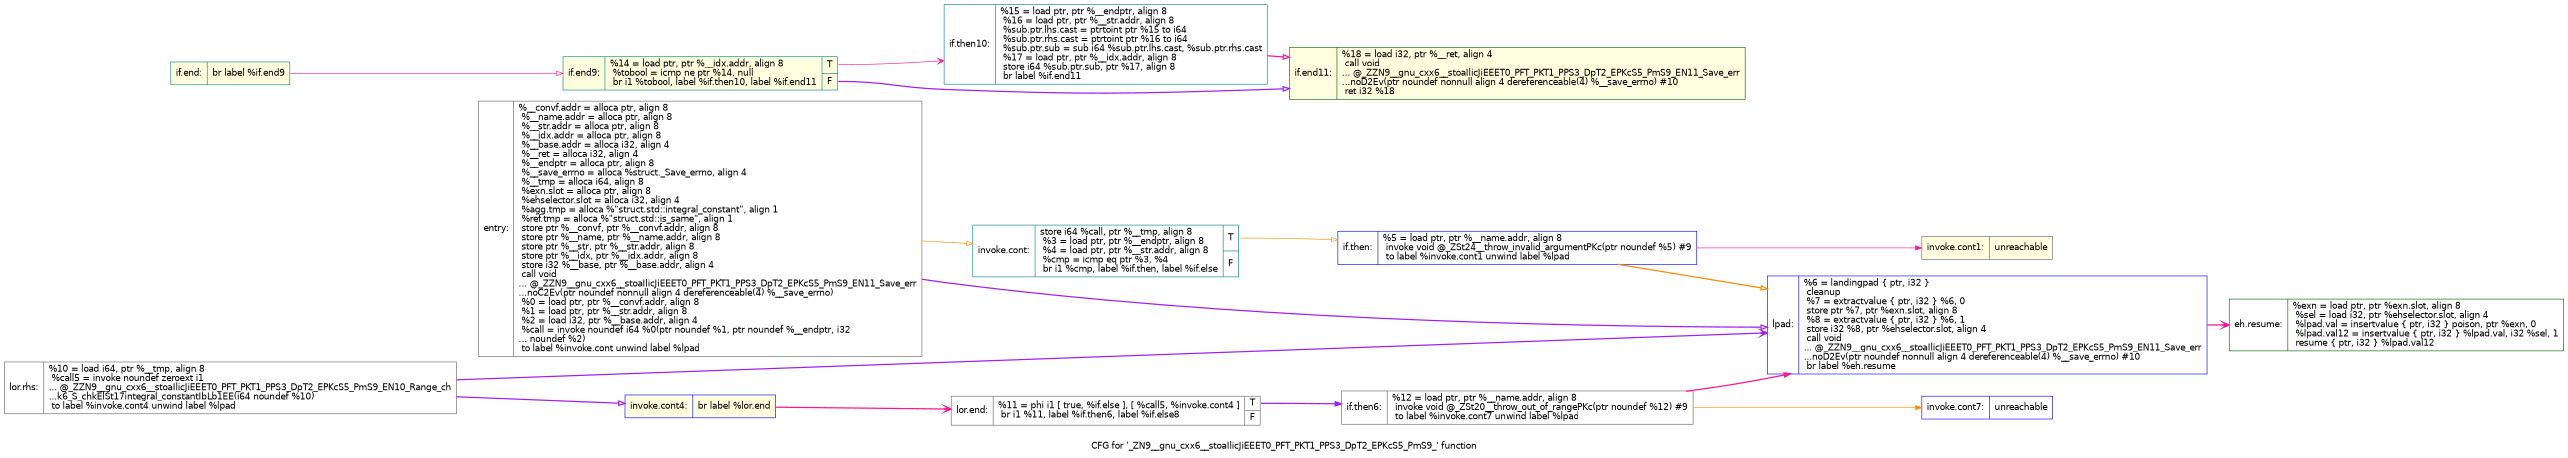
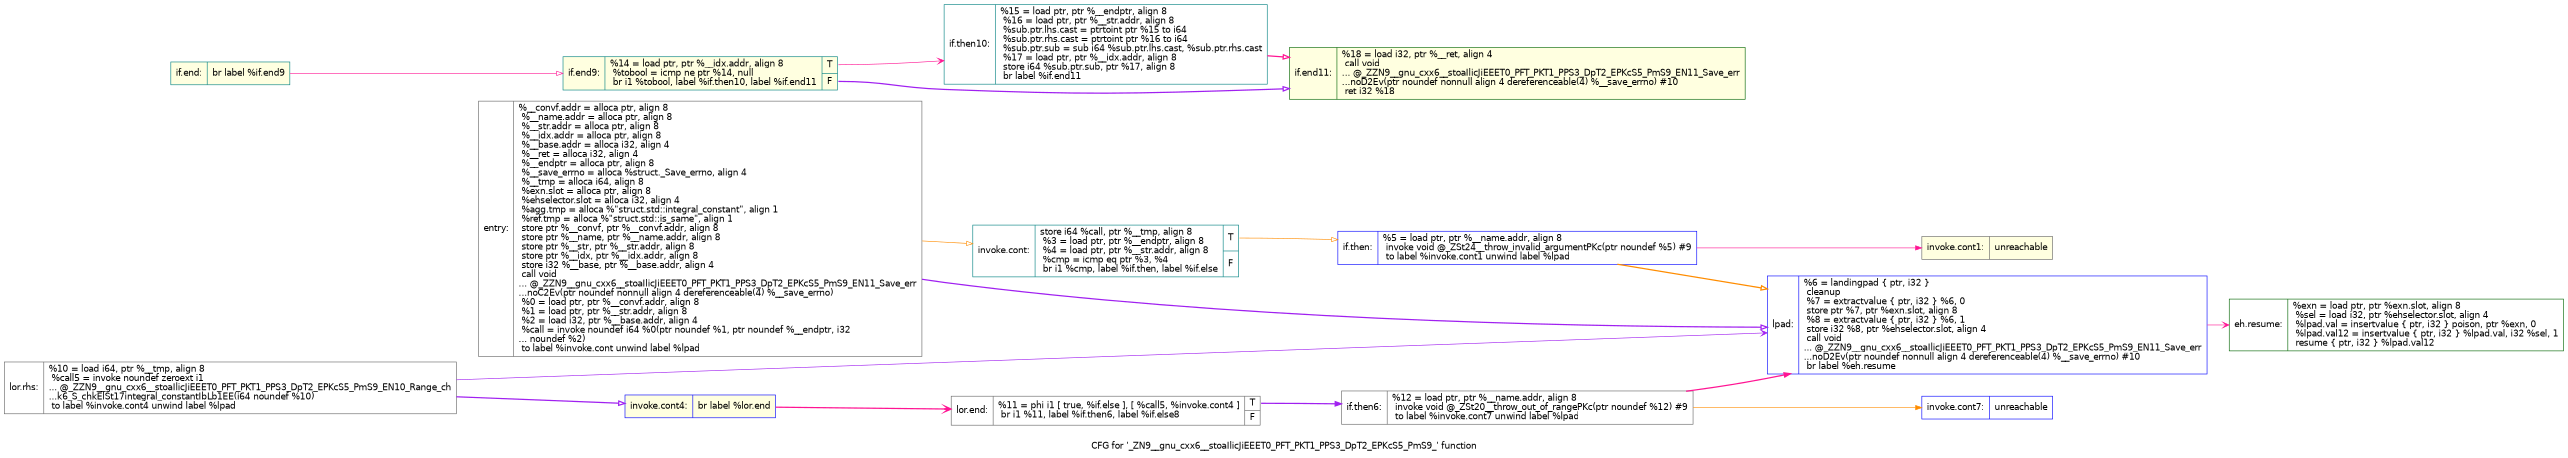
(2215, 325) -> (2215, 325)
(1109, 356) -> (1109, 356)
